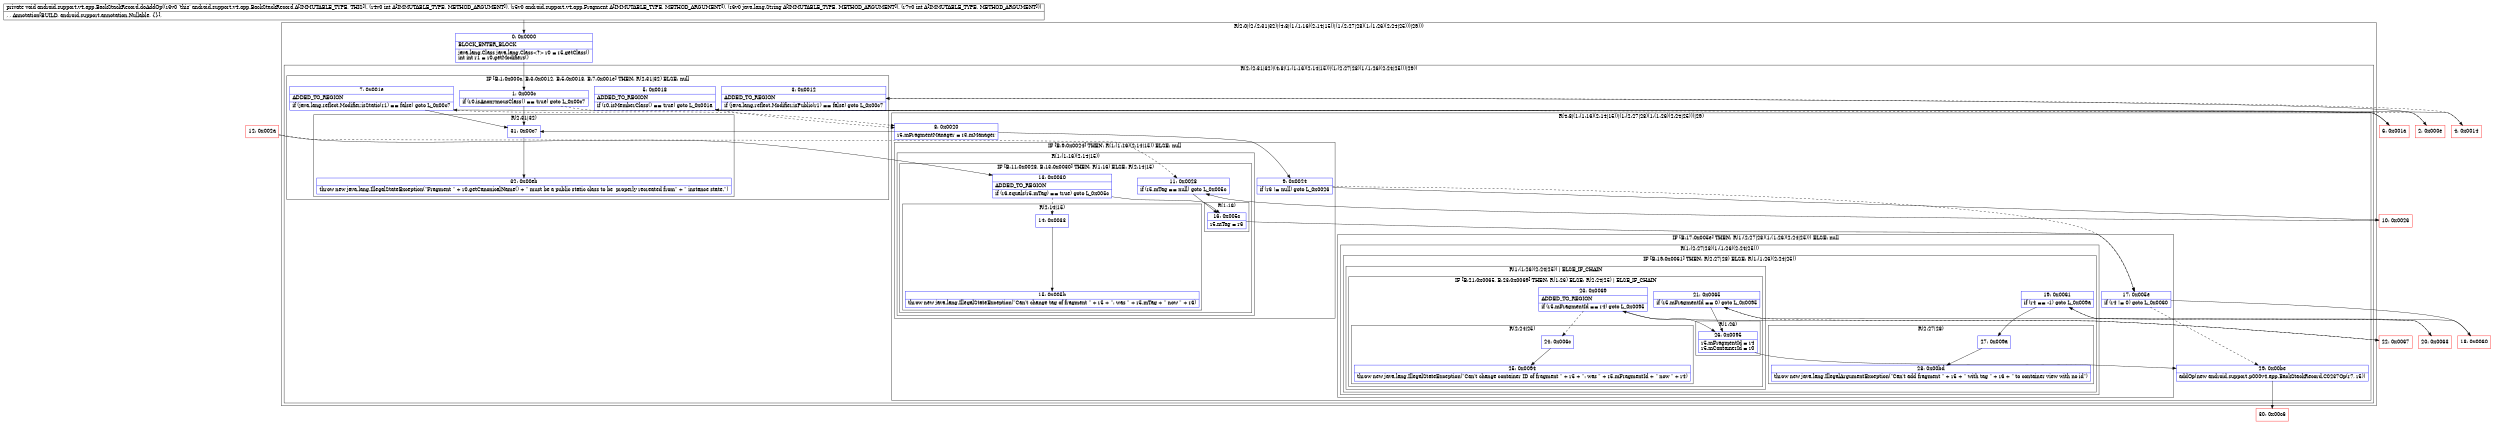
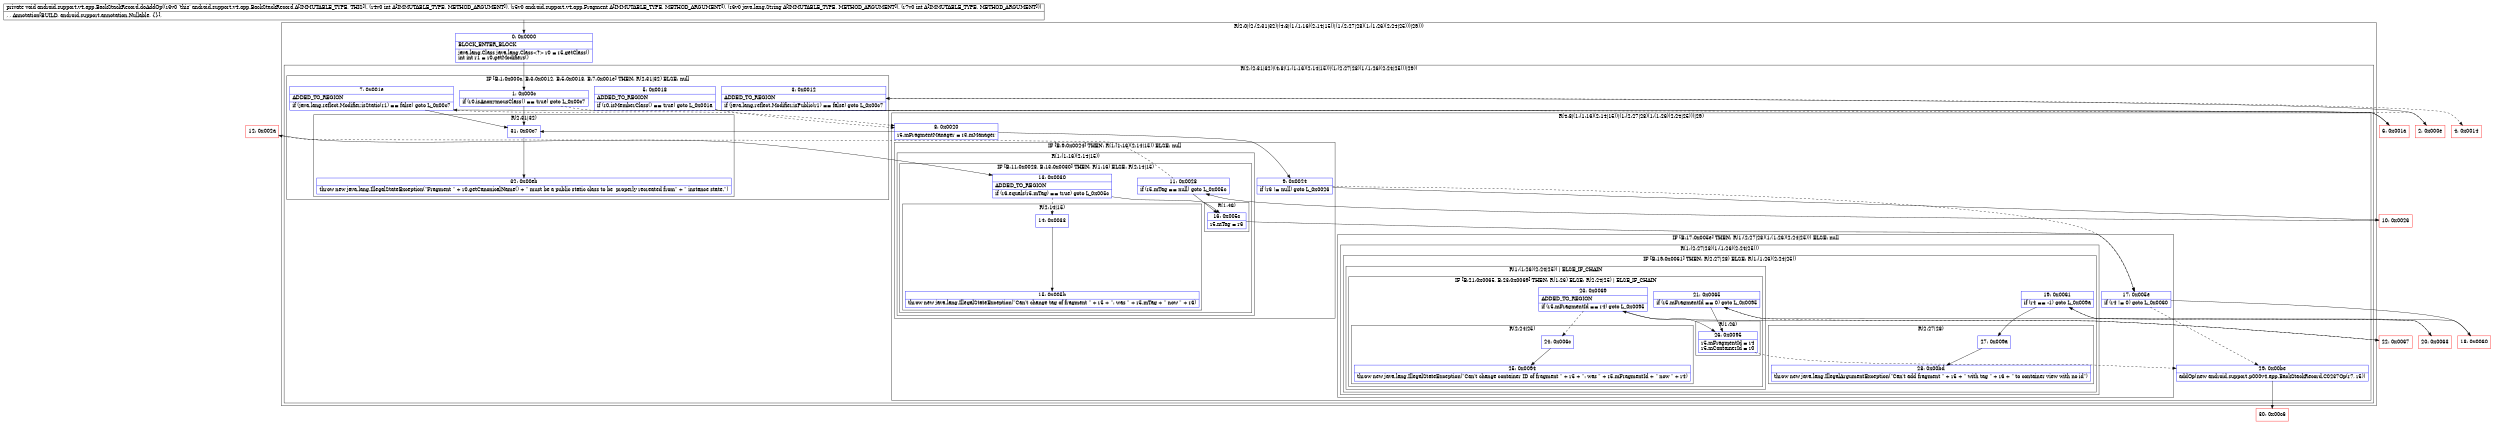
(1593, 110) -> none
(754, 140) -> (755, 140)
(1227, 206) -> (1227, 206)
(1963, 364) -> (1963, 364)
